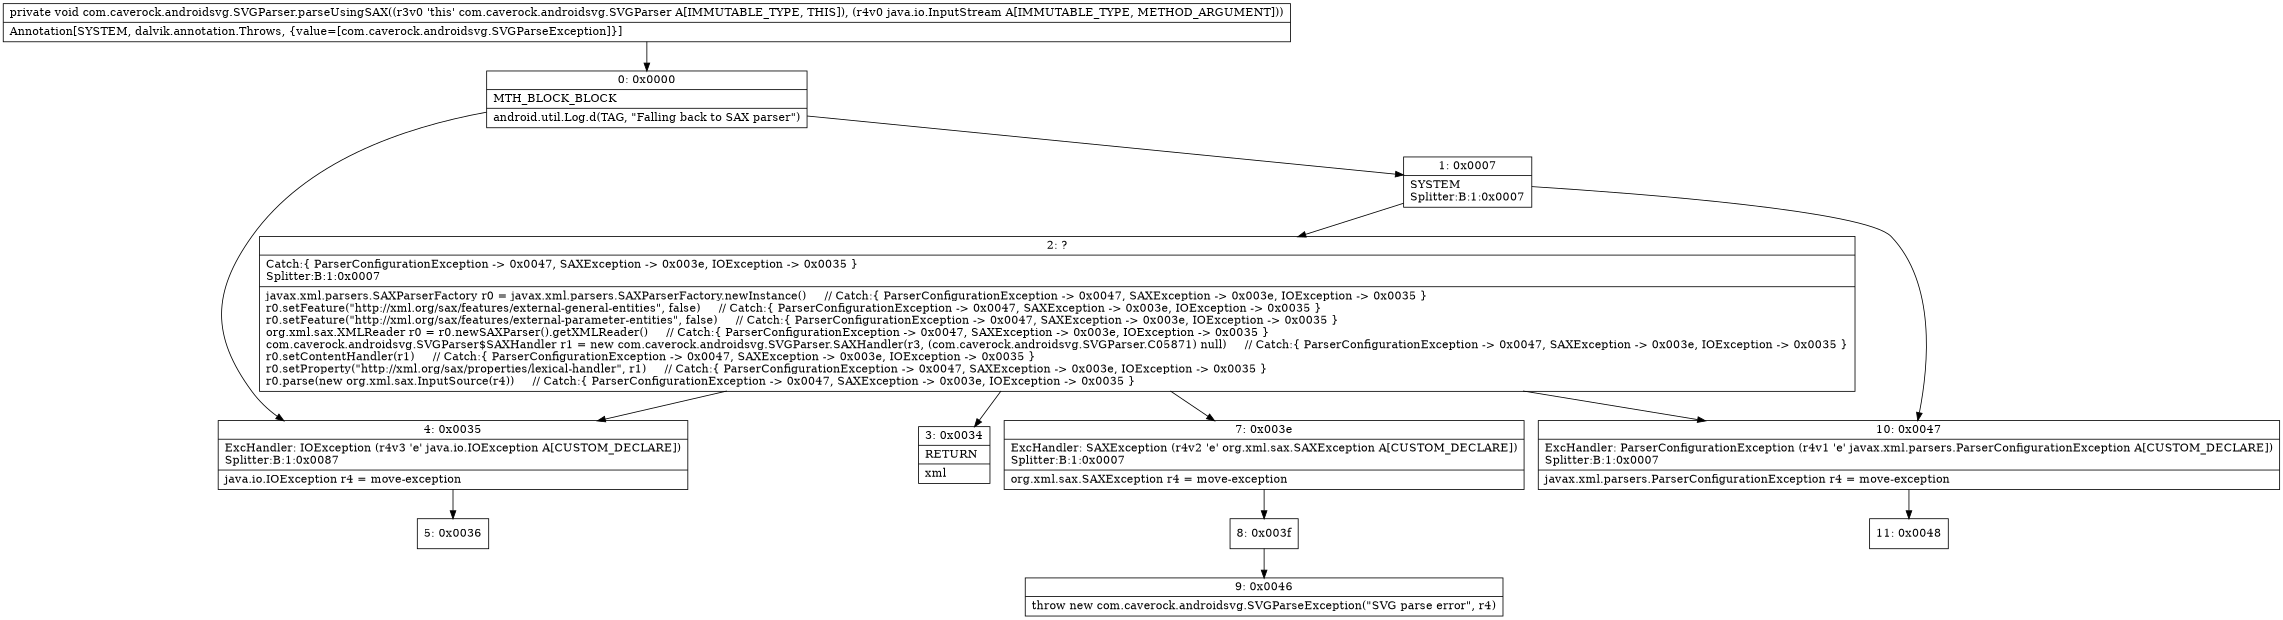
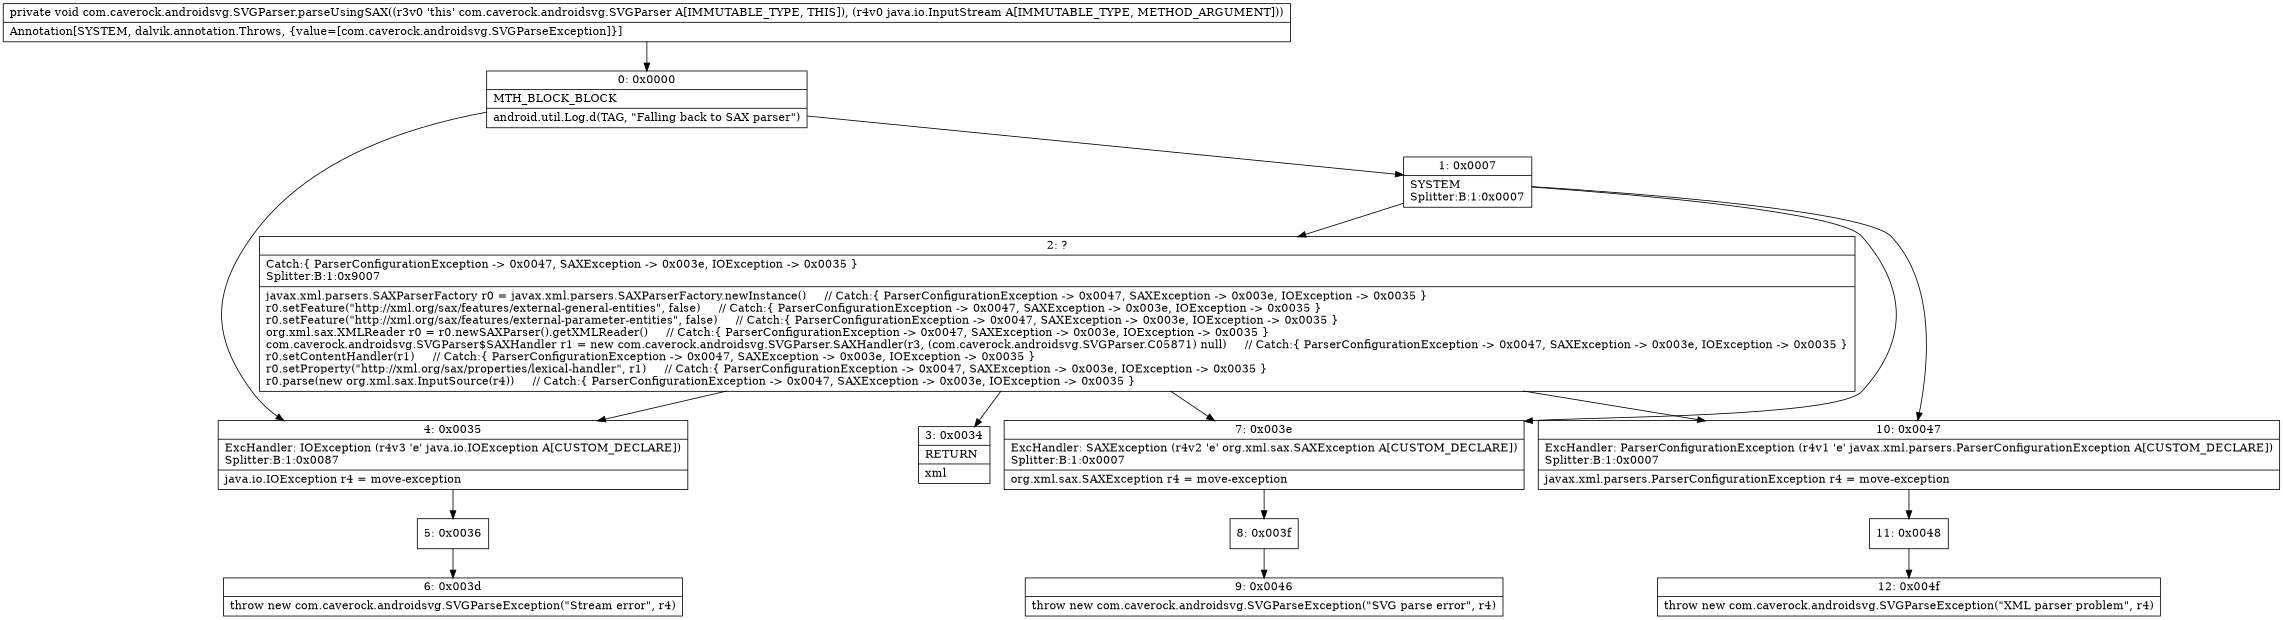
(324, 277) -> (324, 277)
none -> (1896, 312)
none -> (453, 597)
none -> (1909, 597)
